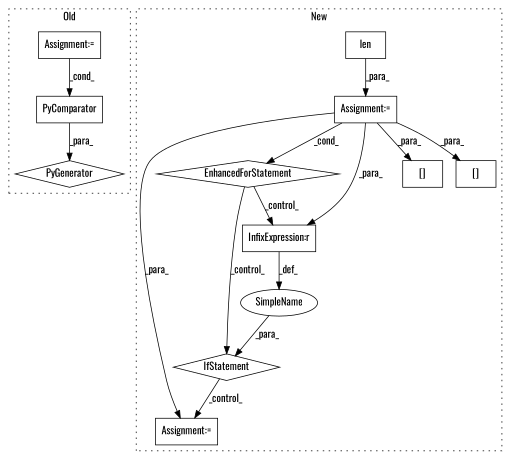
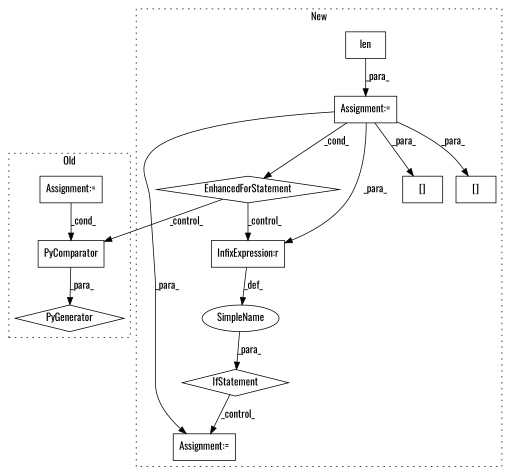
(231, 266) -> (167, 219)
